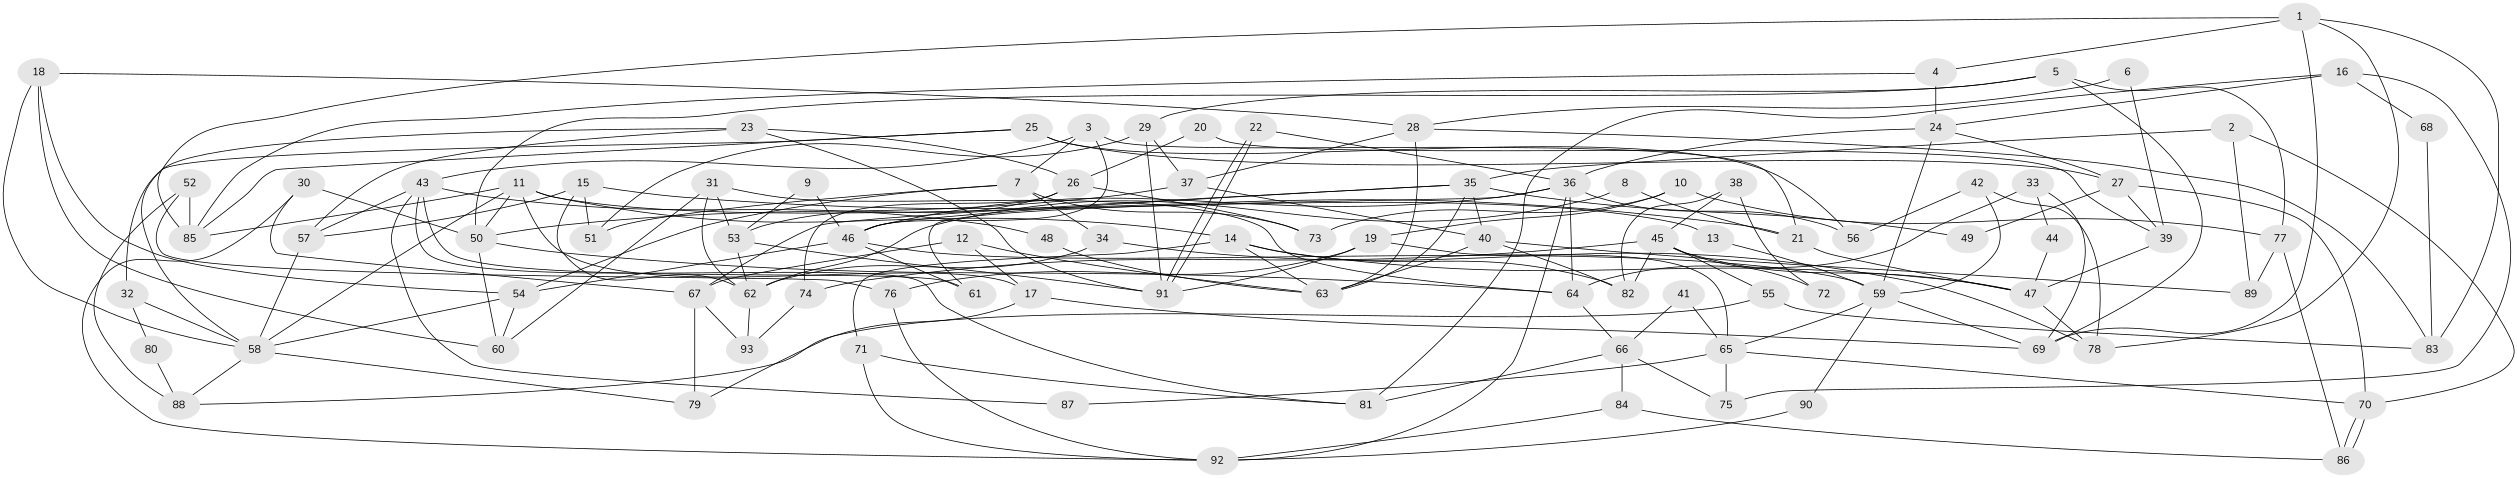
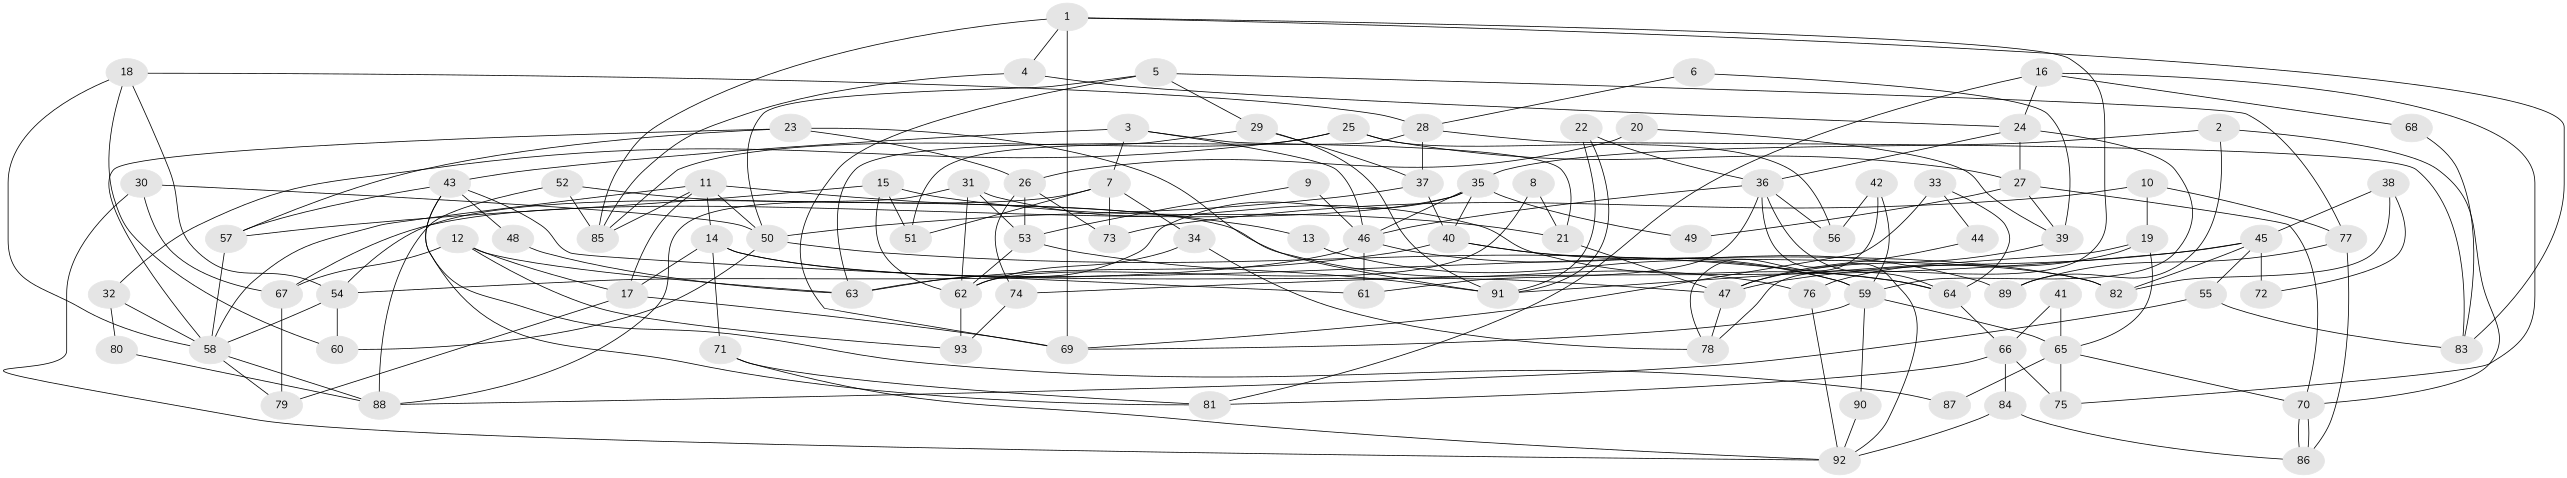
(638, 241) -> (669, 254)
(1276, 267) -> (662, 271)
(721, 322) -> (699, 325)
